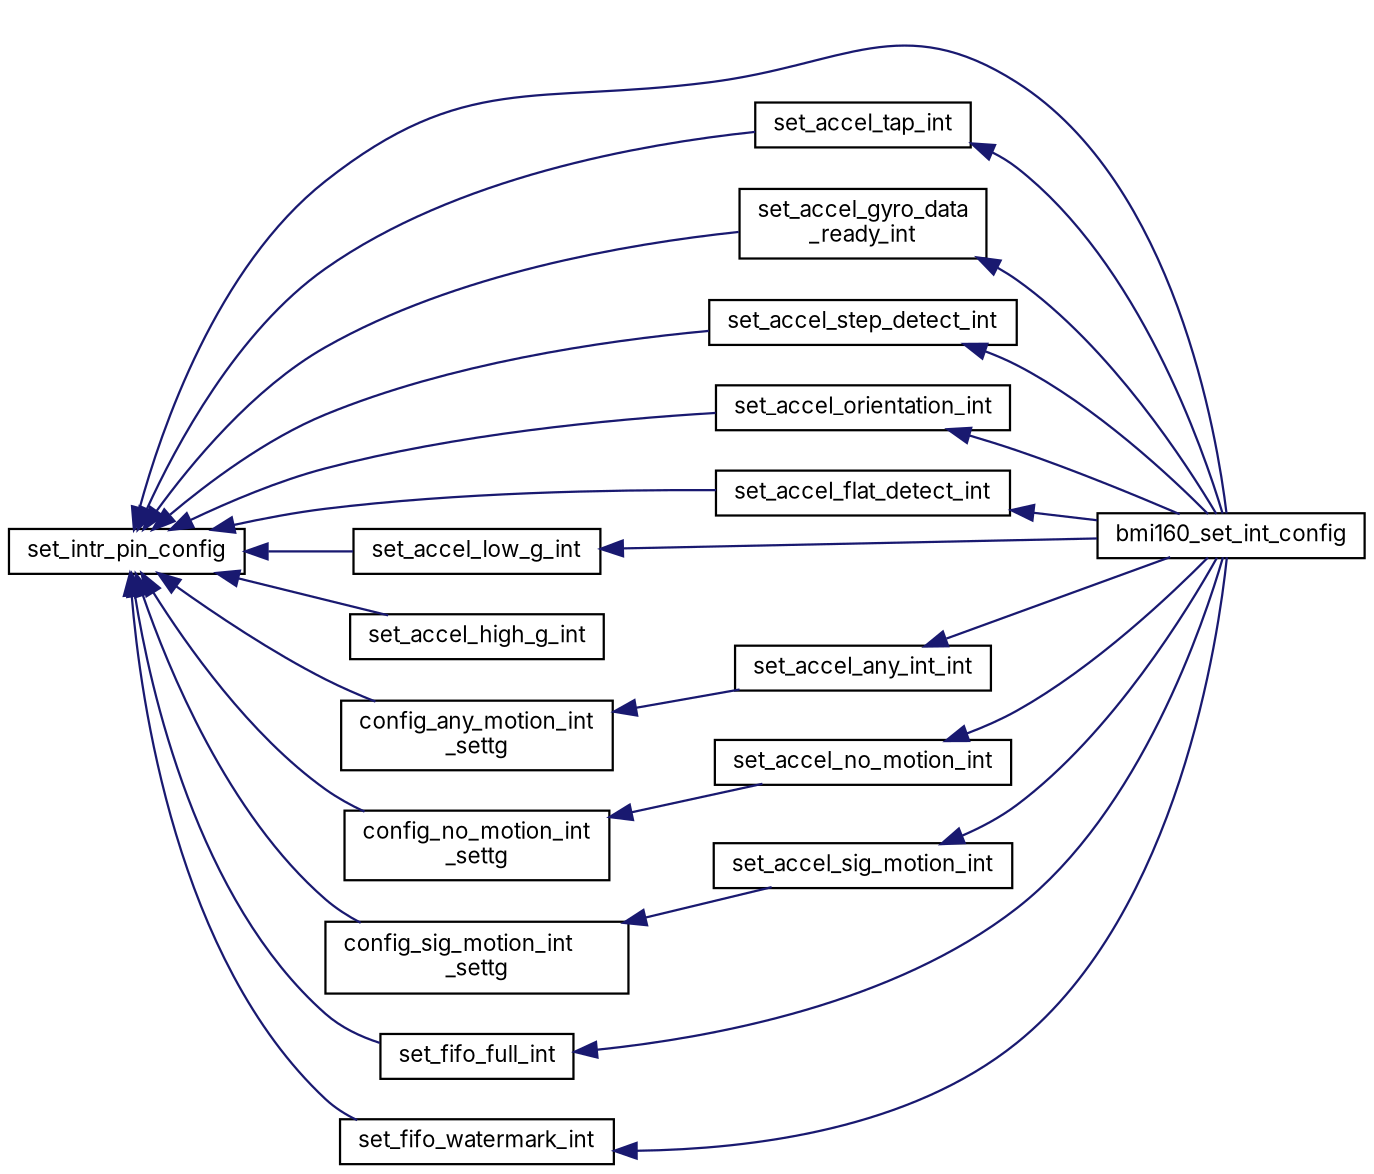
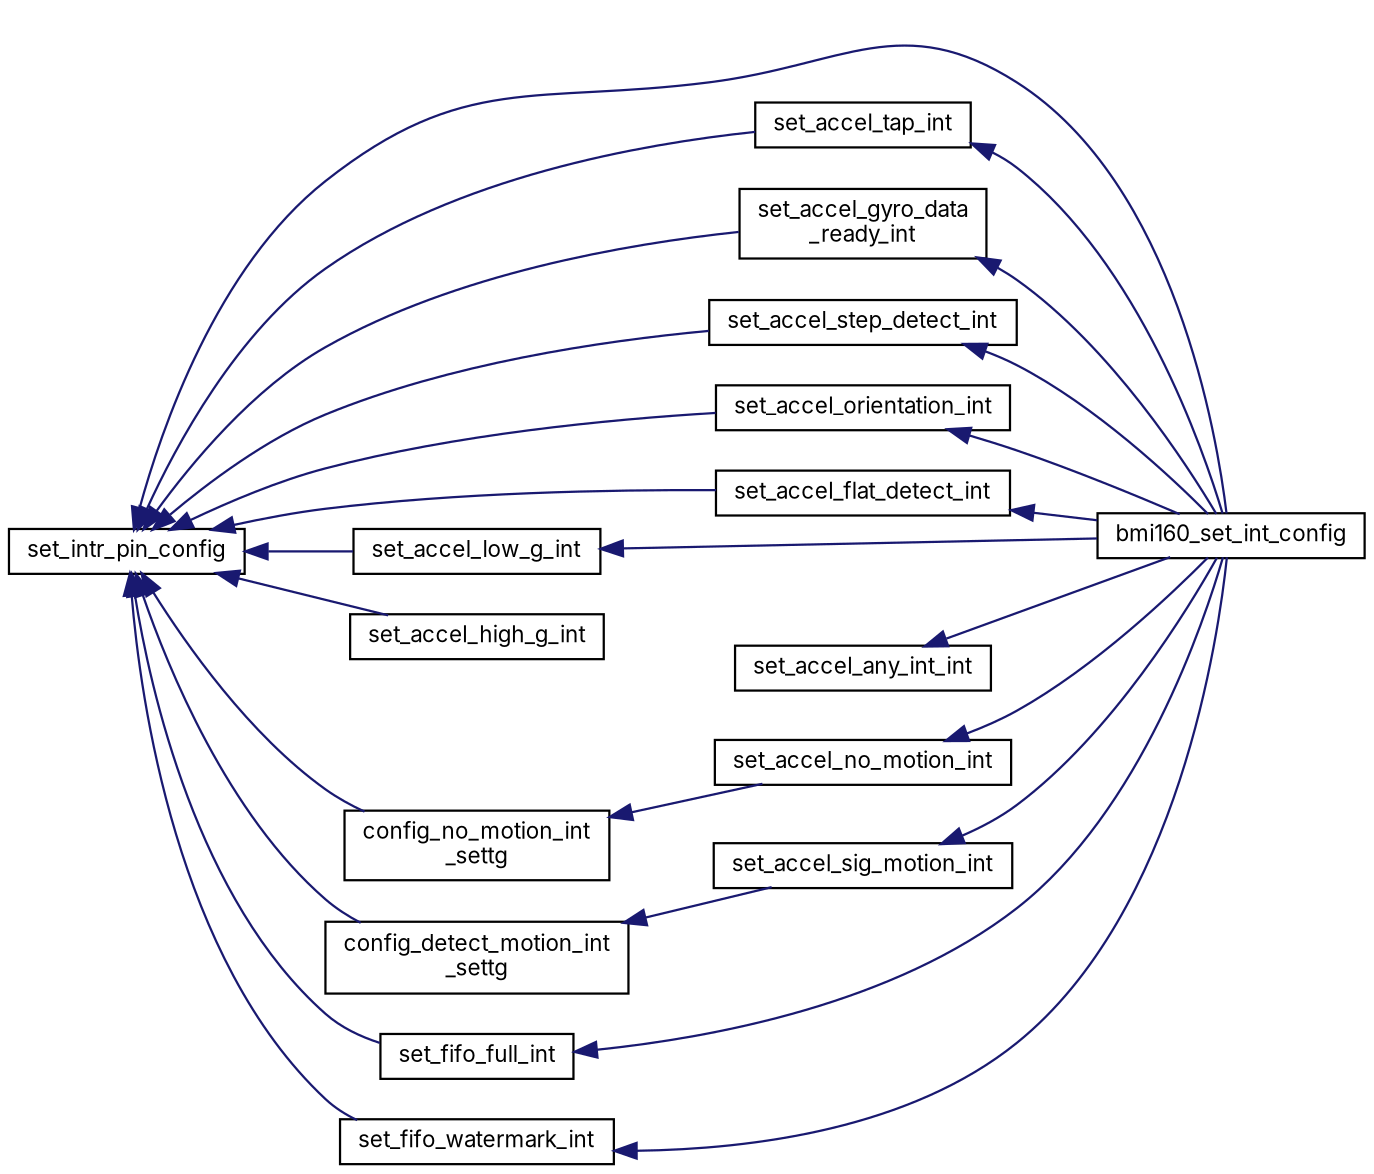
(477, 735) -> none
(477, 958) -> (477, 958)
